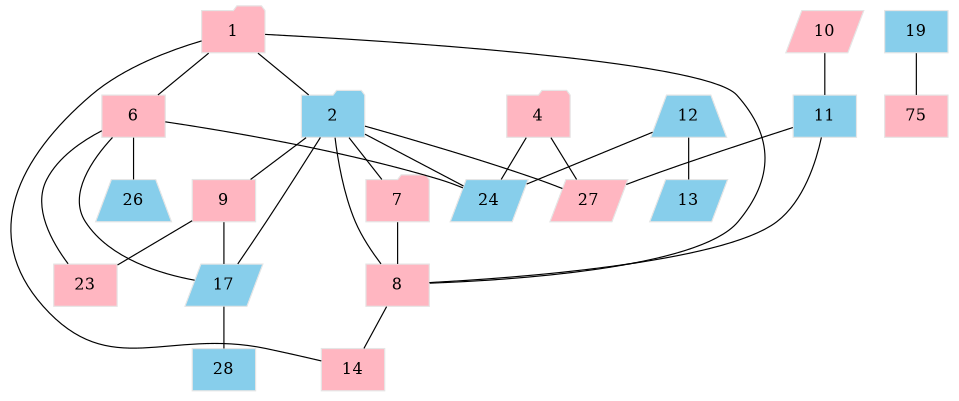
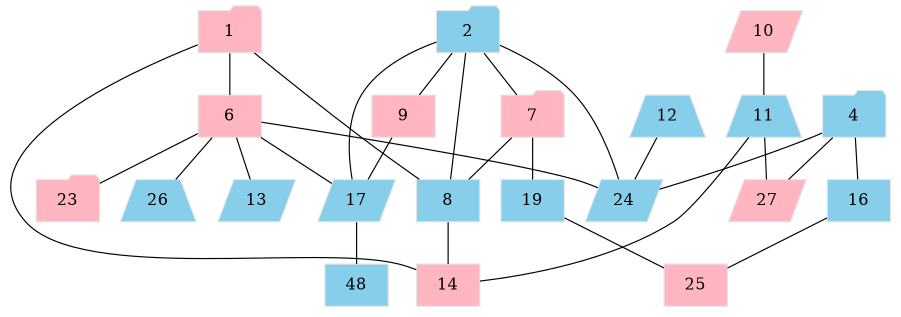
(283, 74) -> none
(538, 116) -> (854, 116)
(825, 116) -> (764, 116)
(916, 116) -> (696, 285)
(689, 154) -> (243, 159)
(464, 155) -> none
none -> (533, 159)
none -> (859, 201)
(155, 243) -> none
(710, 248) -> (633, 242)
(85, 285) -> (68, 201)
(398, 285) -> (448, 201)
(224, 370) -> (357, 285)
